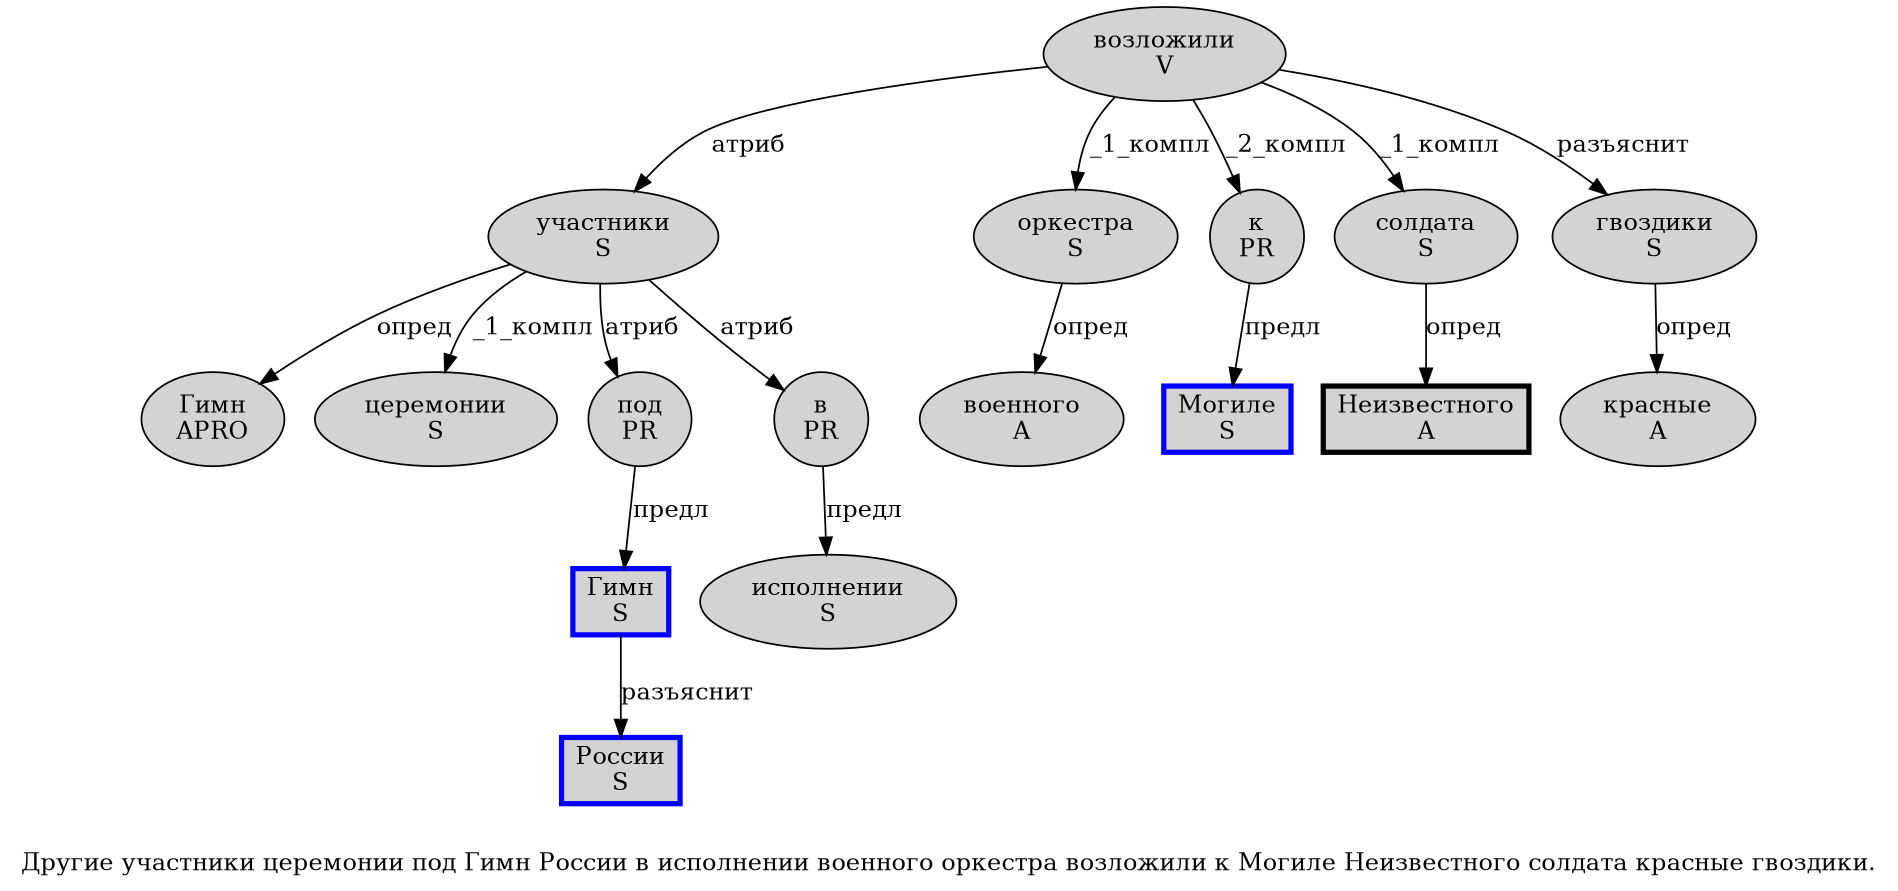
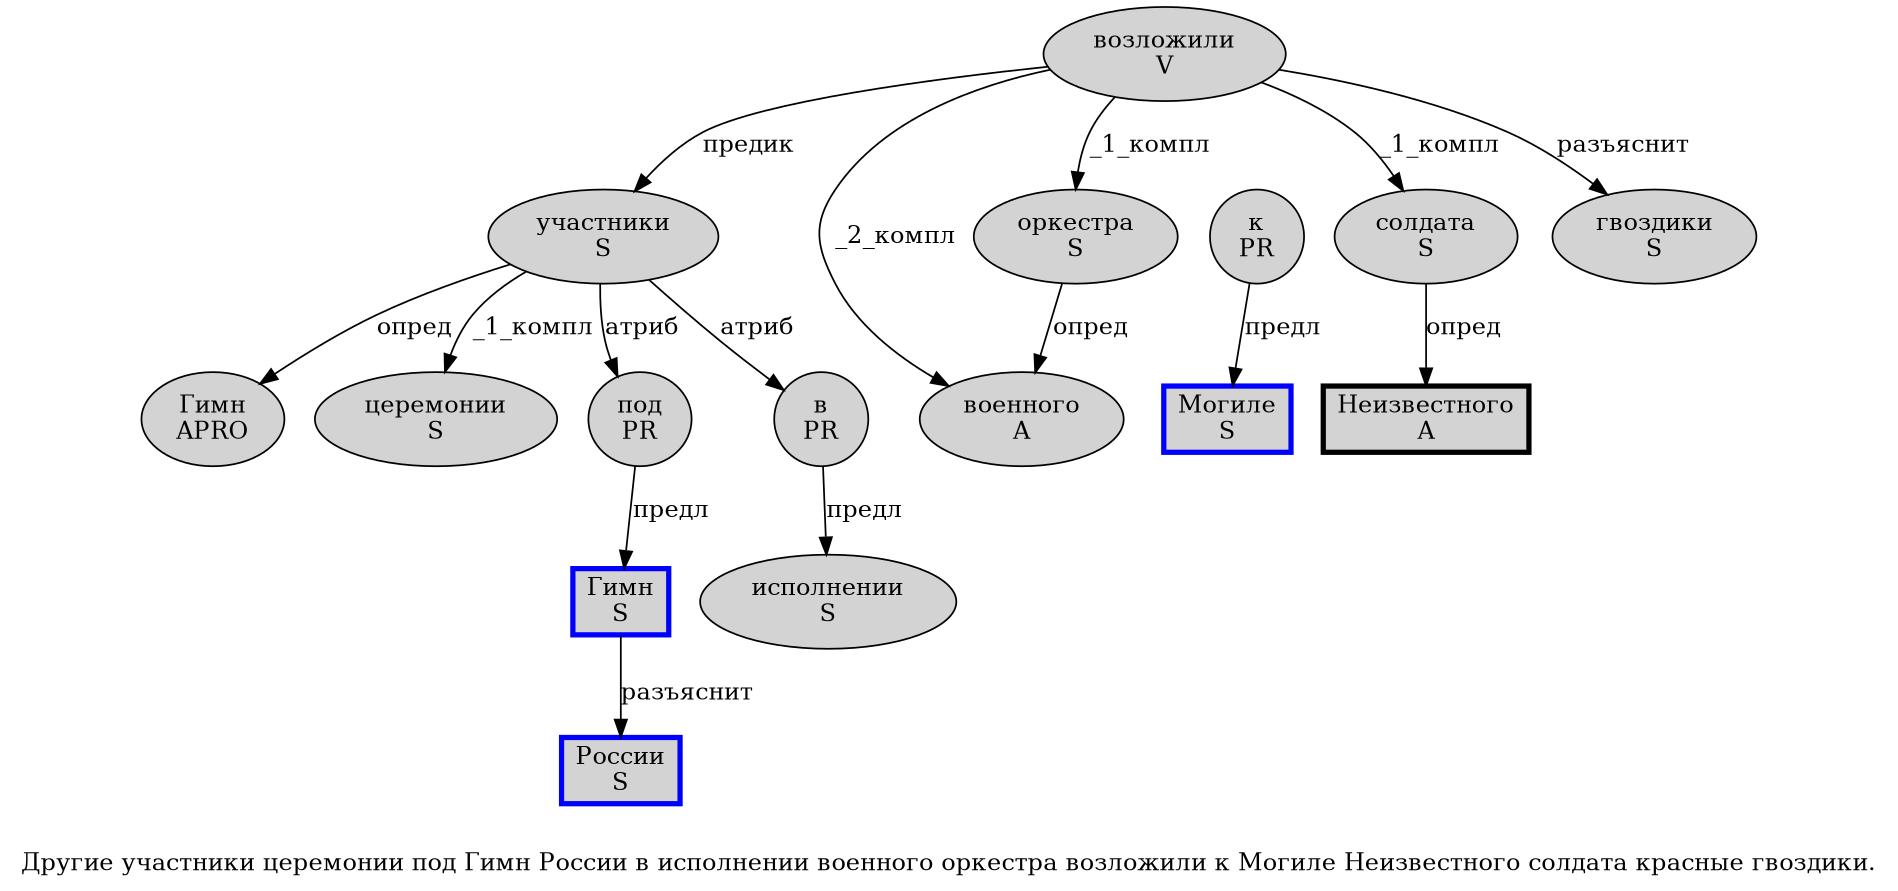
(1214, 137) -> (840, 184)
(749, 145) -> (749, 145)
(1658, 419) -> none
